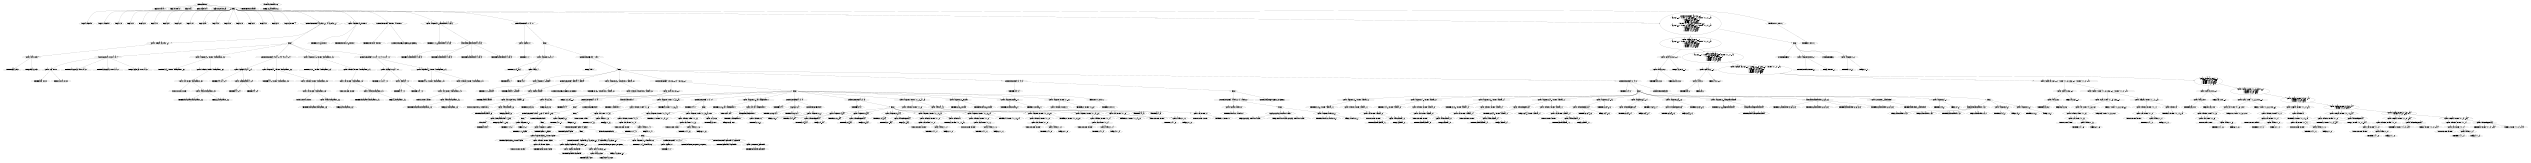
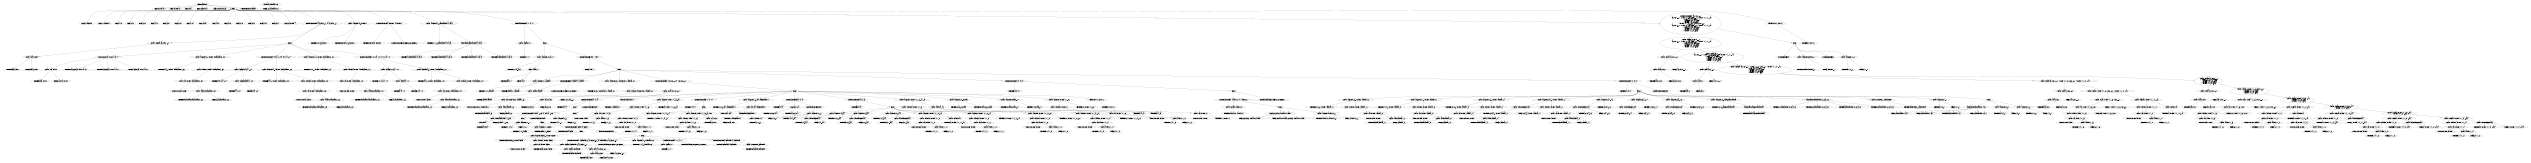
(572, 81) -> (572, 81)
